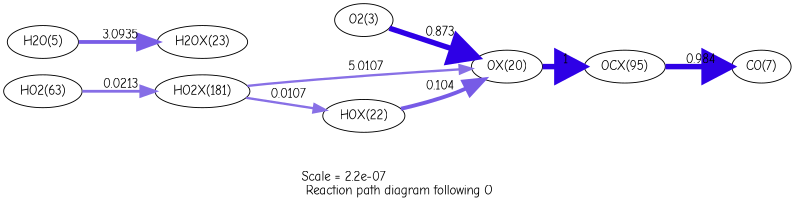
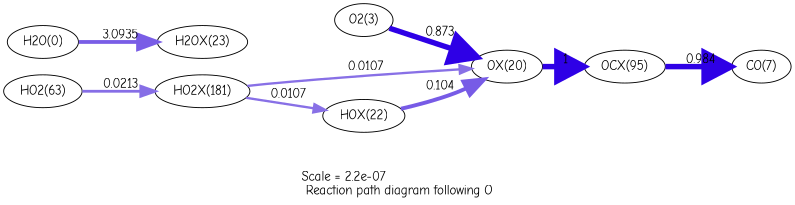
(43, 42) -> (43, 42)
(364, 67) -> (364, 67)
